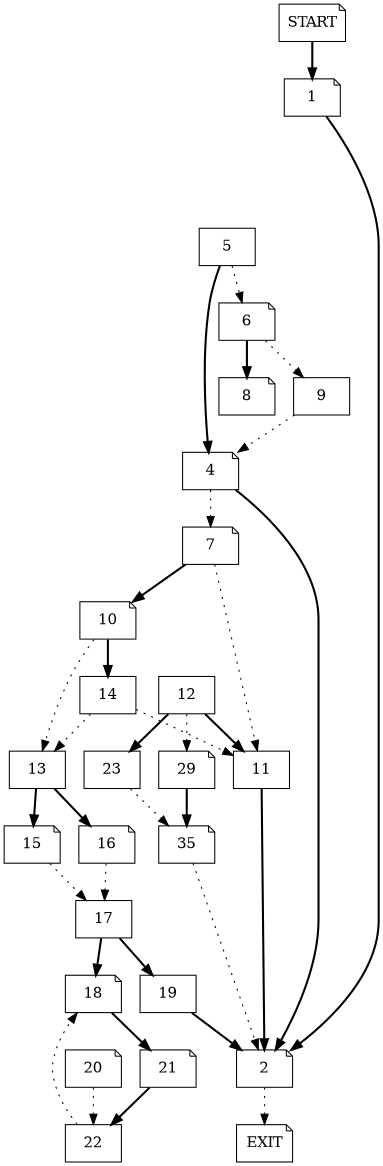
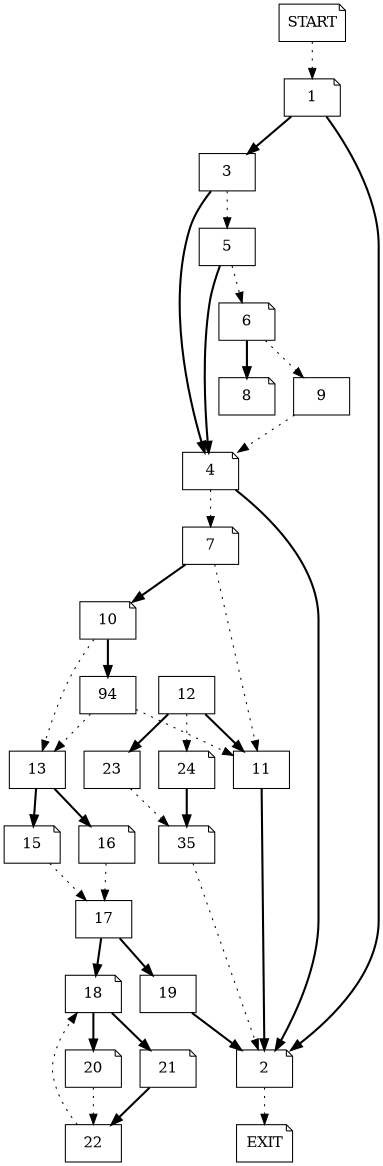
(312, 55) -> (312, 55)
none -> (227, 172)
(108, 695) -> (108, 695)
(187, 770) -> (187, 770)
none -> (93, 1026)
